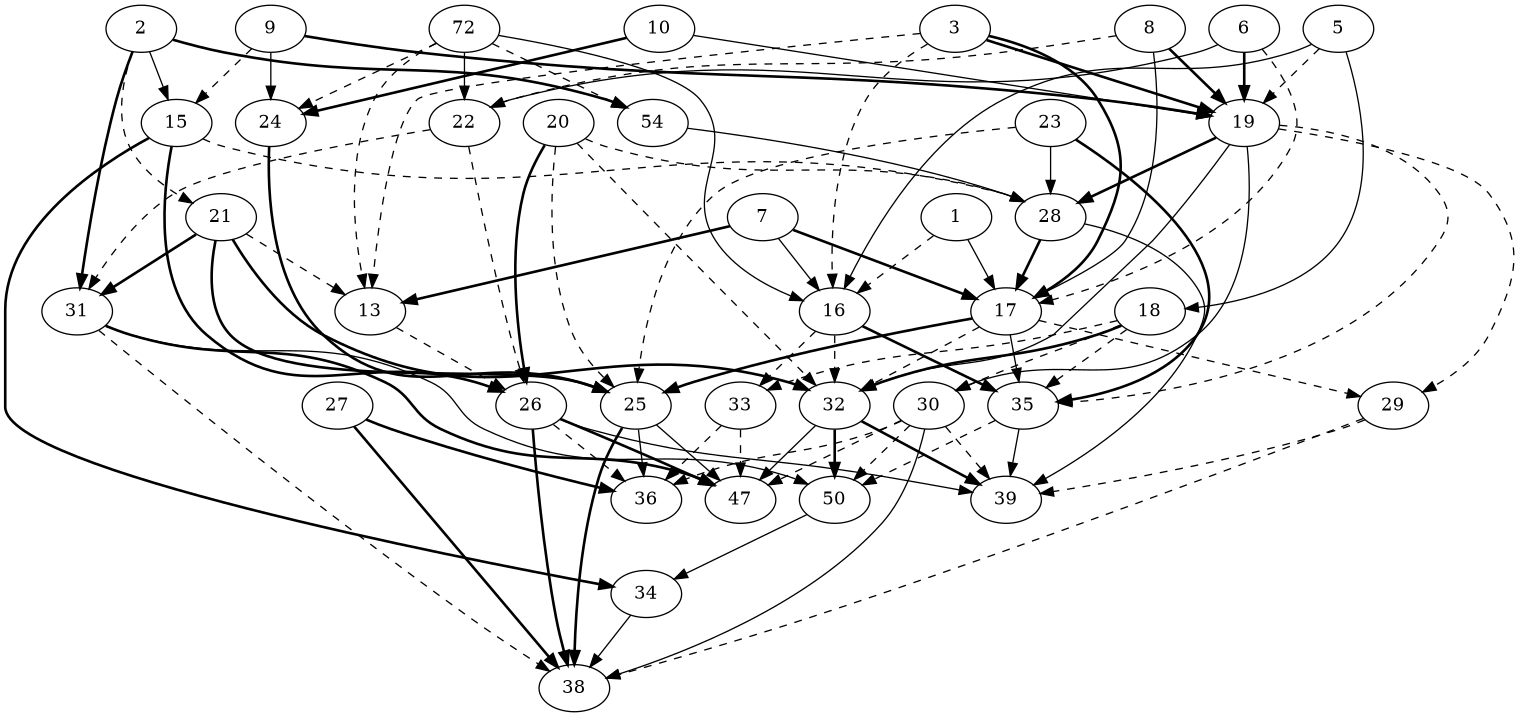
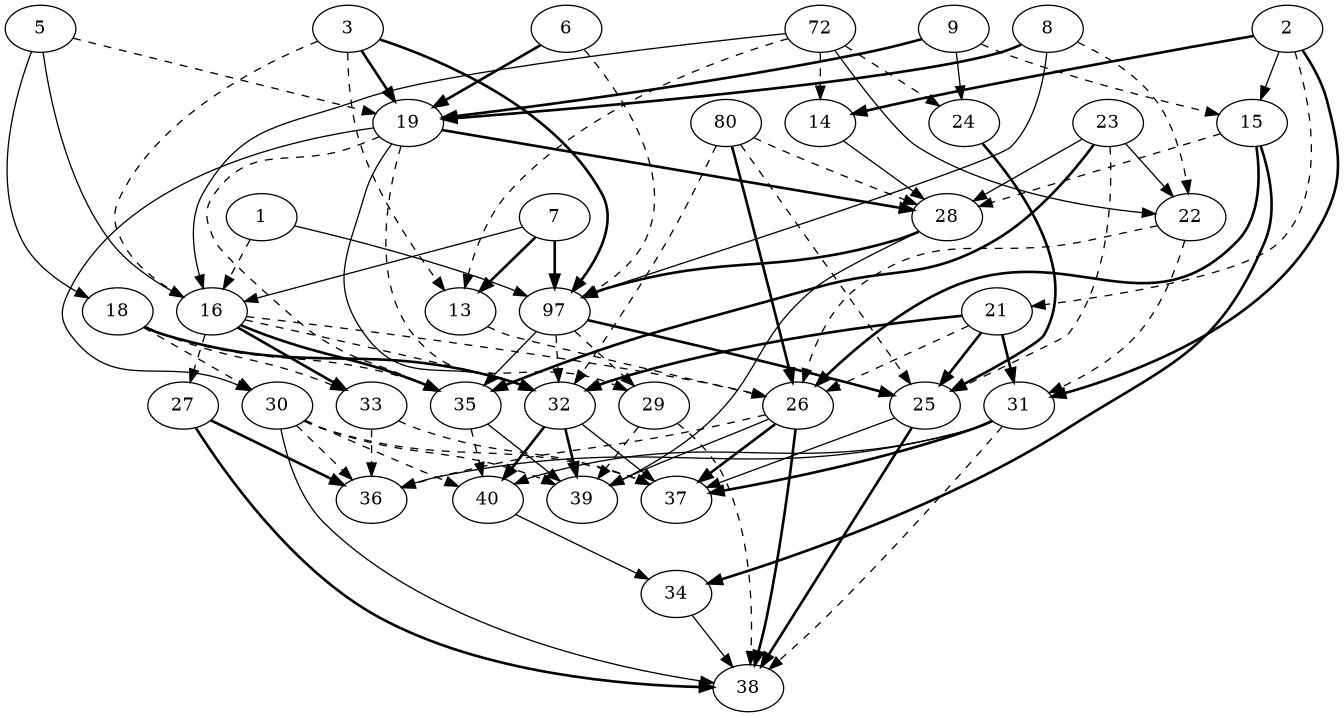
(659, 29) -> none
(861, 76) -> (1145, 165)
(559, 123) -> (726, 123)
(653, 123) -> (820, 123)
(290, 261) -> (904, 356)
(1006, 311) -> (555, 311)
(802, 345) -> (272, 347)
none -> (500, 349)
none -> (199, 352)
(640, 446) -> (704, 458)
(741, 500) -> (676, 500)
(835, 500) -> (488, 500)
